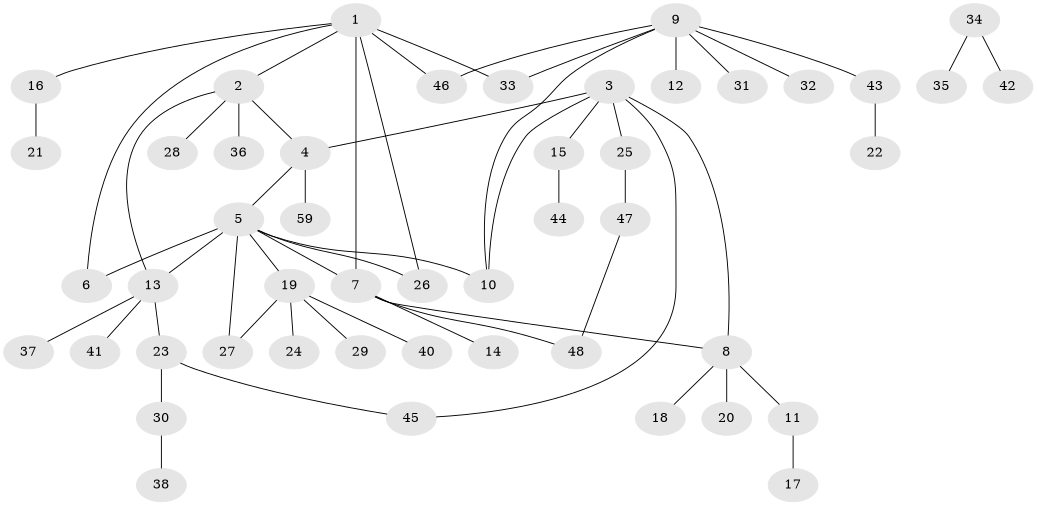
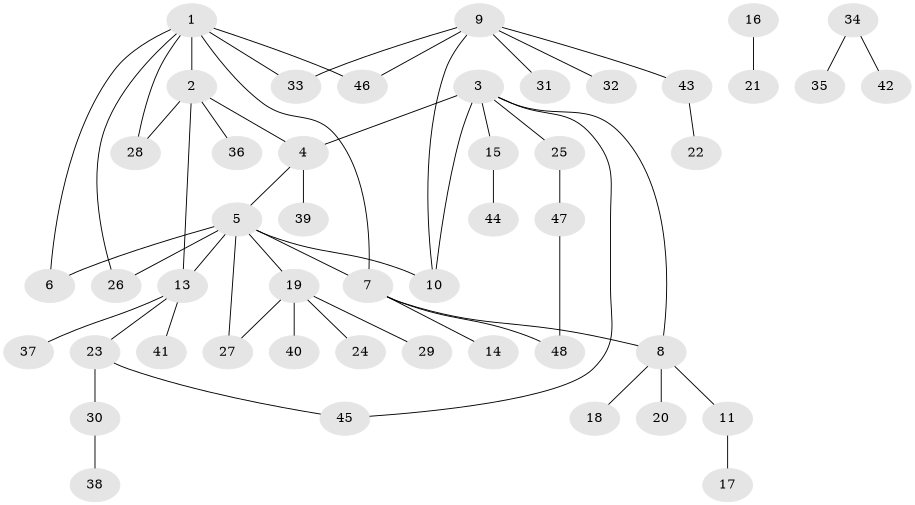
(192, 43) -> (153, 83)
(676, 87) -> none
(305, 219) -> (303, 219)
